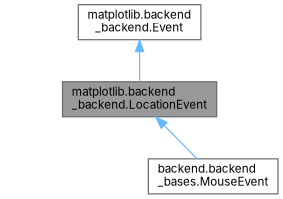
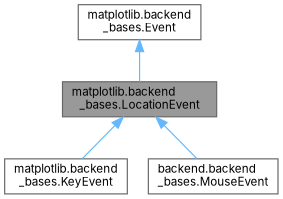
(140, 22) -> (140, 22)
(140, 99) -> (140, 99)
none -> (66, 176)
